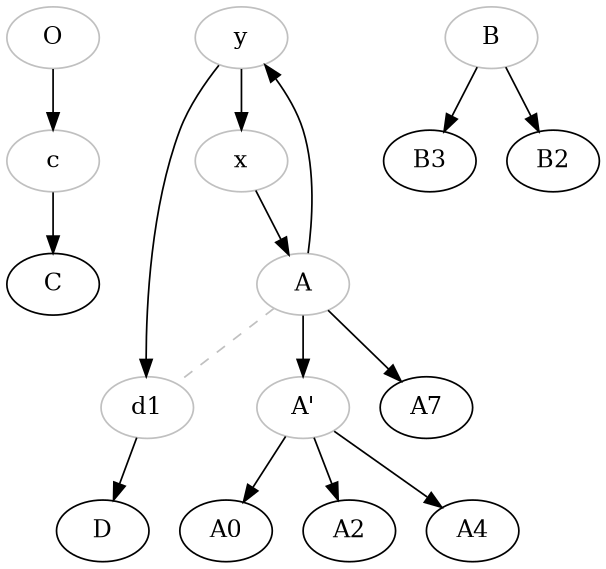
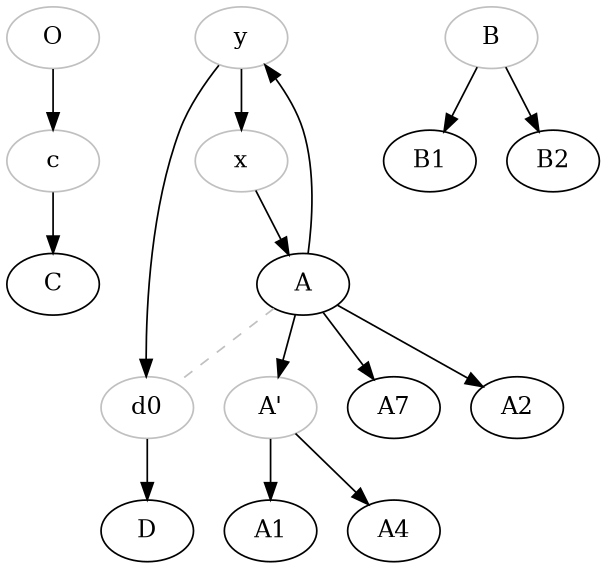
(430, 161) -> (430, 161)
(303, 284) -> (303, 284)
(147, 408) -> (147, 408)
(323, 461) -> (403, 342)
(226, 531) -> (271, 531)
